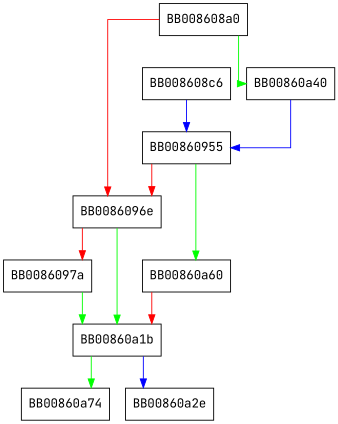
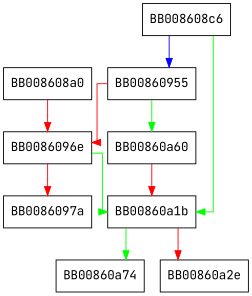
(291, 84) -> none
(82, 303) -> (213, 128)
(143, 368) -> (178, 239)
